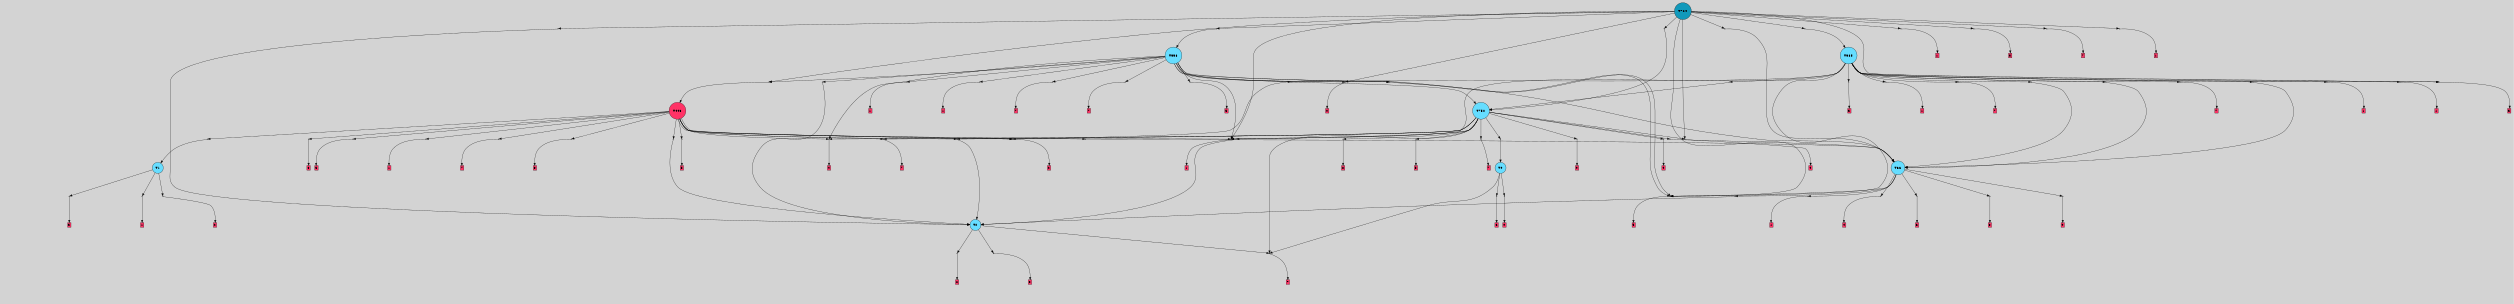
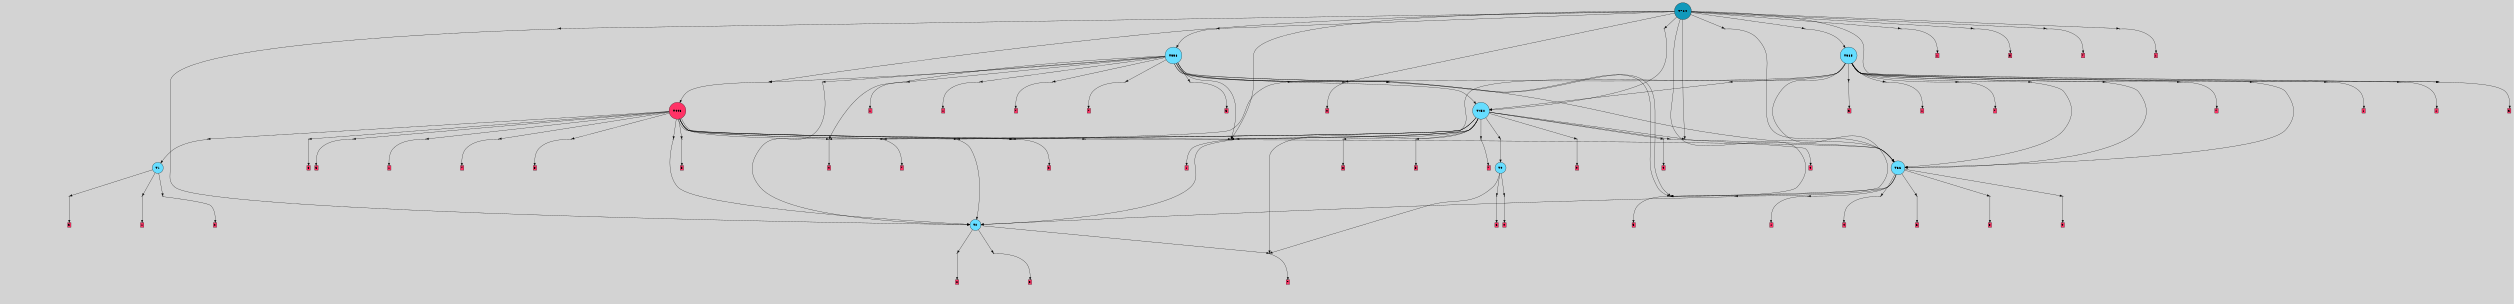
(1481, 111) -> (1481, 111)
